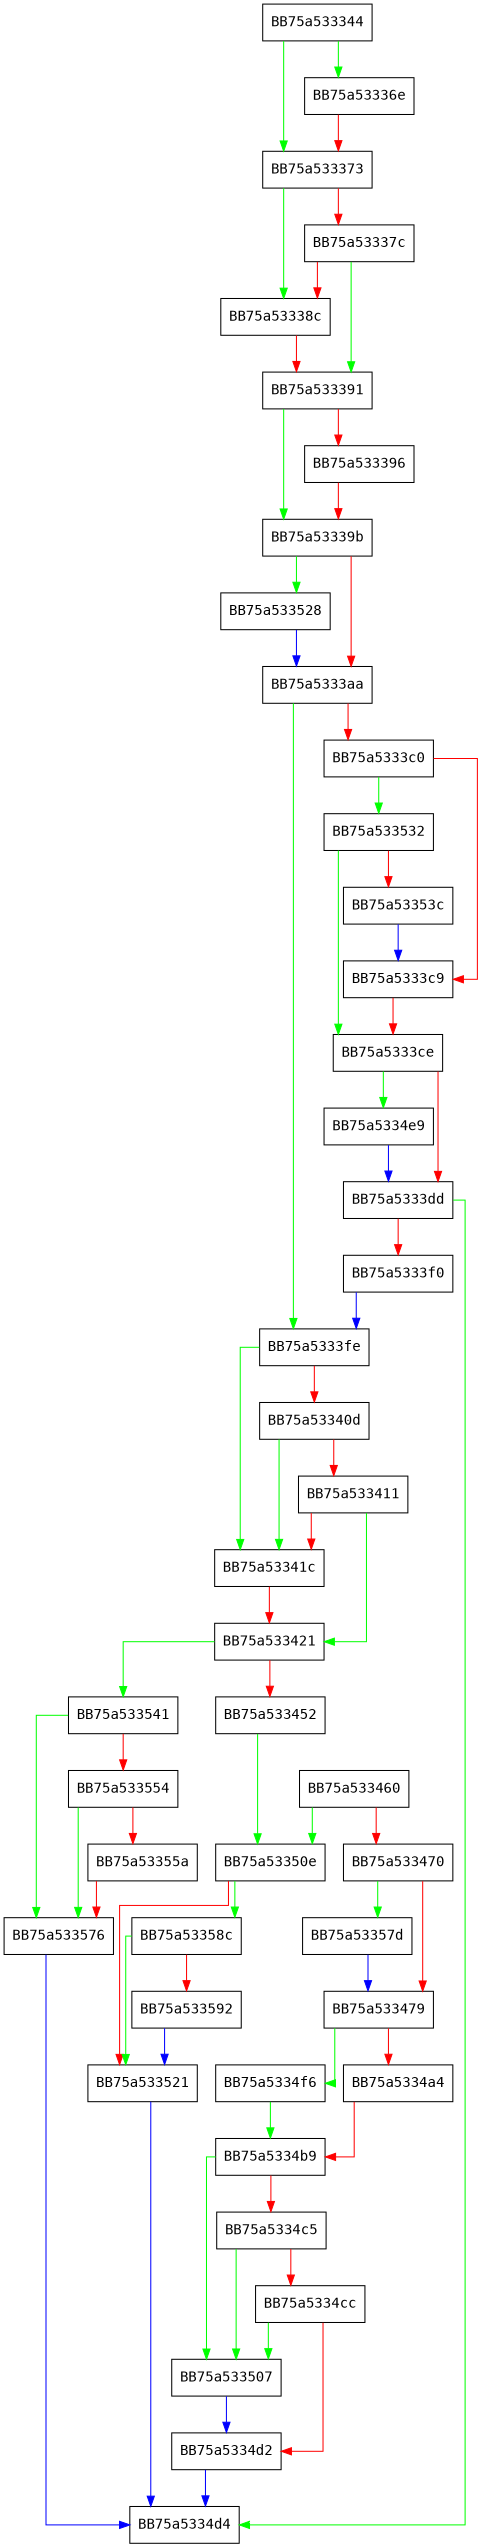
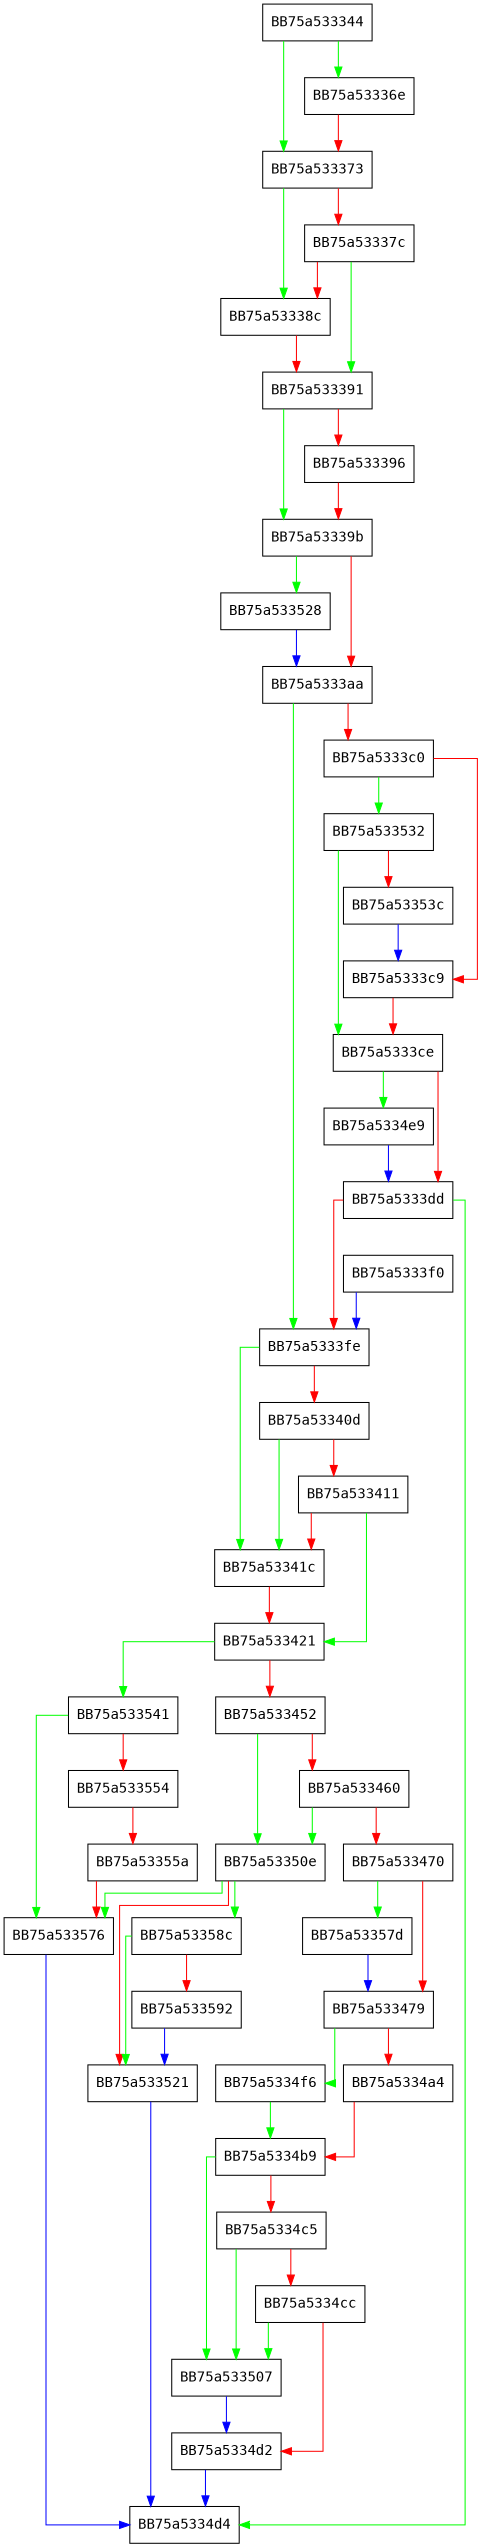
(398, 1232) -> (334, 1255)
none -> (312, 1747)
(78, 1857) -> (162, 1893)
